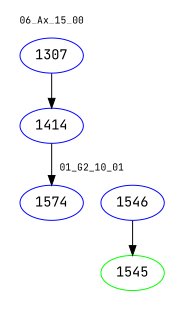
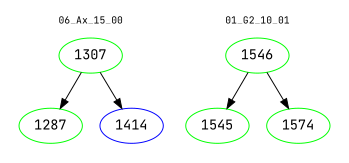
(52, 56) -> (91, 56)
none -> (51, 126)
(52, 165) -> (275, 86)
(52, 203) -> (298, 126)
(133, 203) -> (257, 56)
